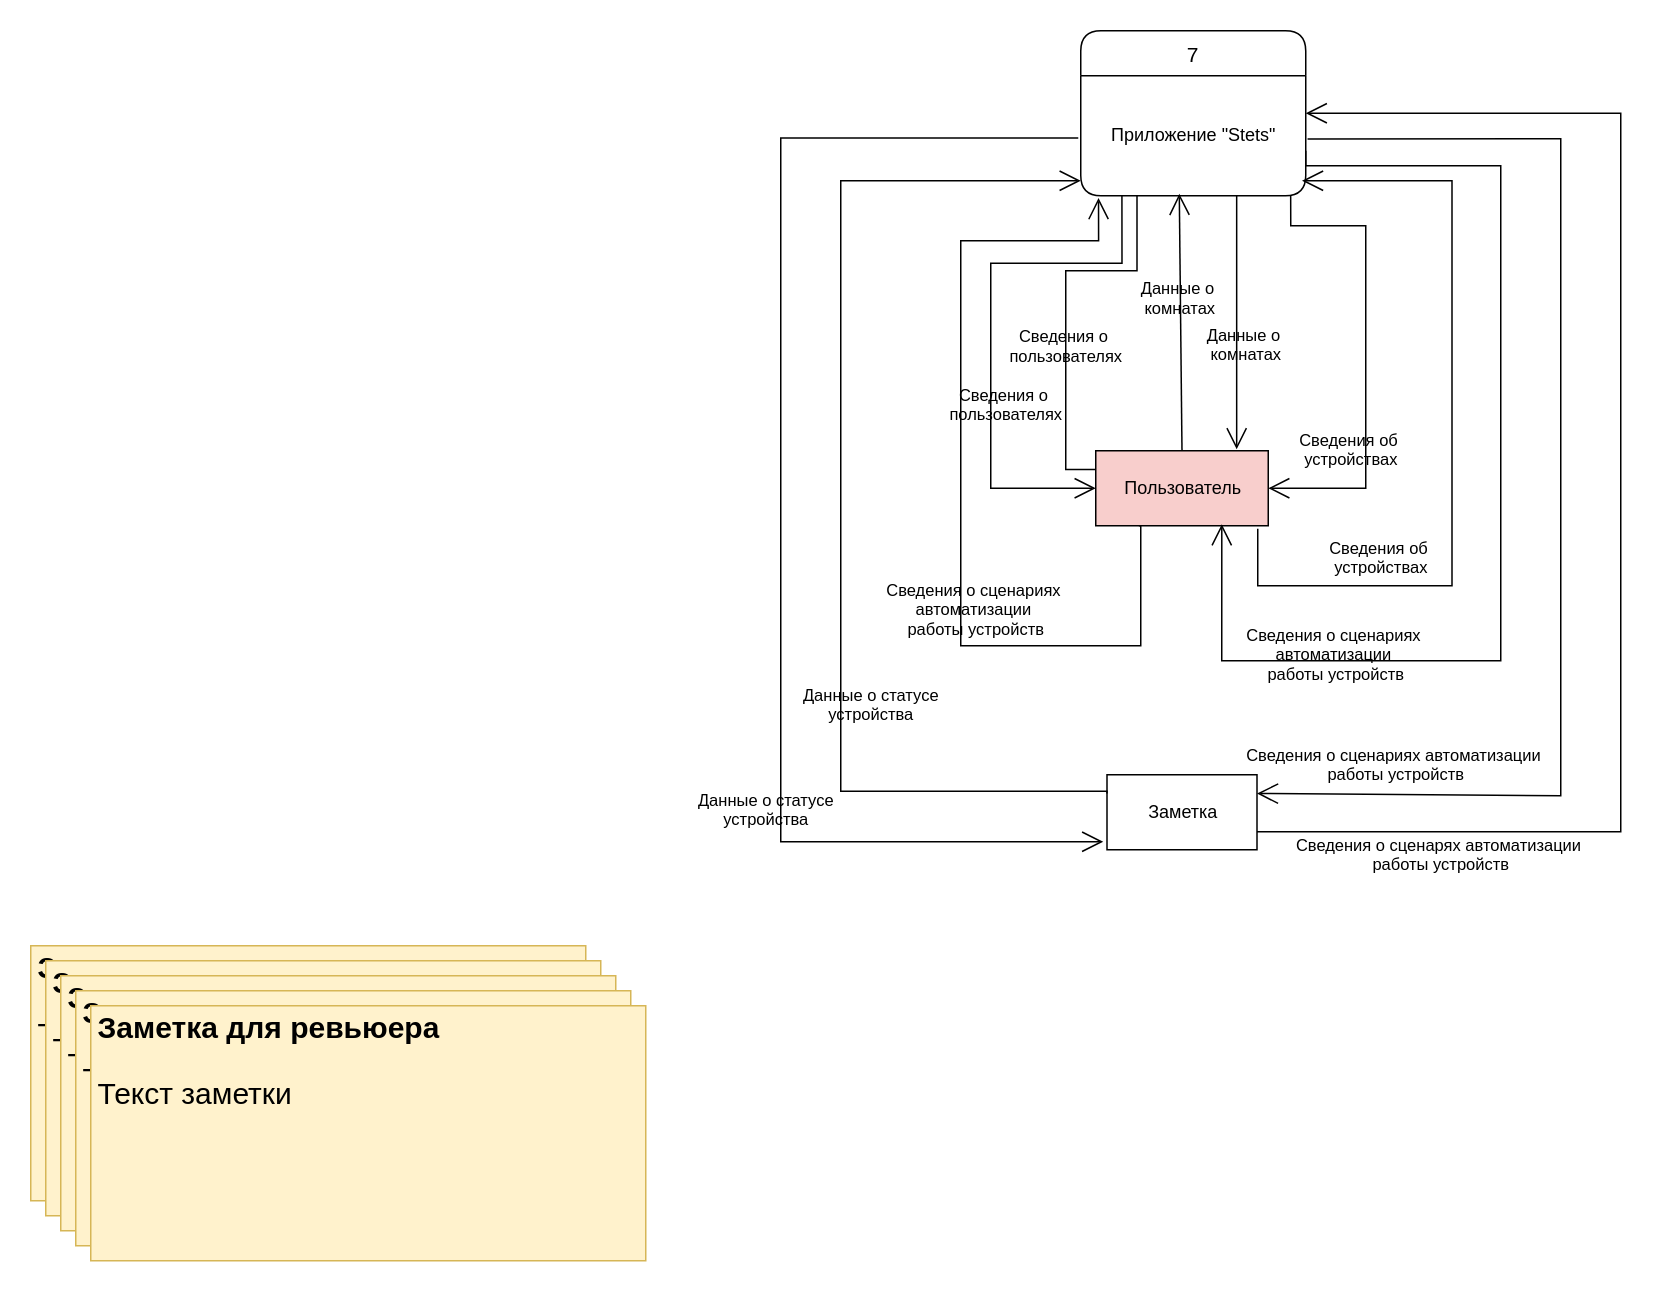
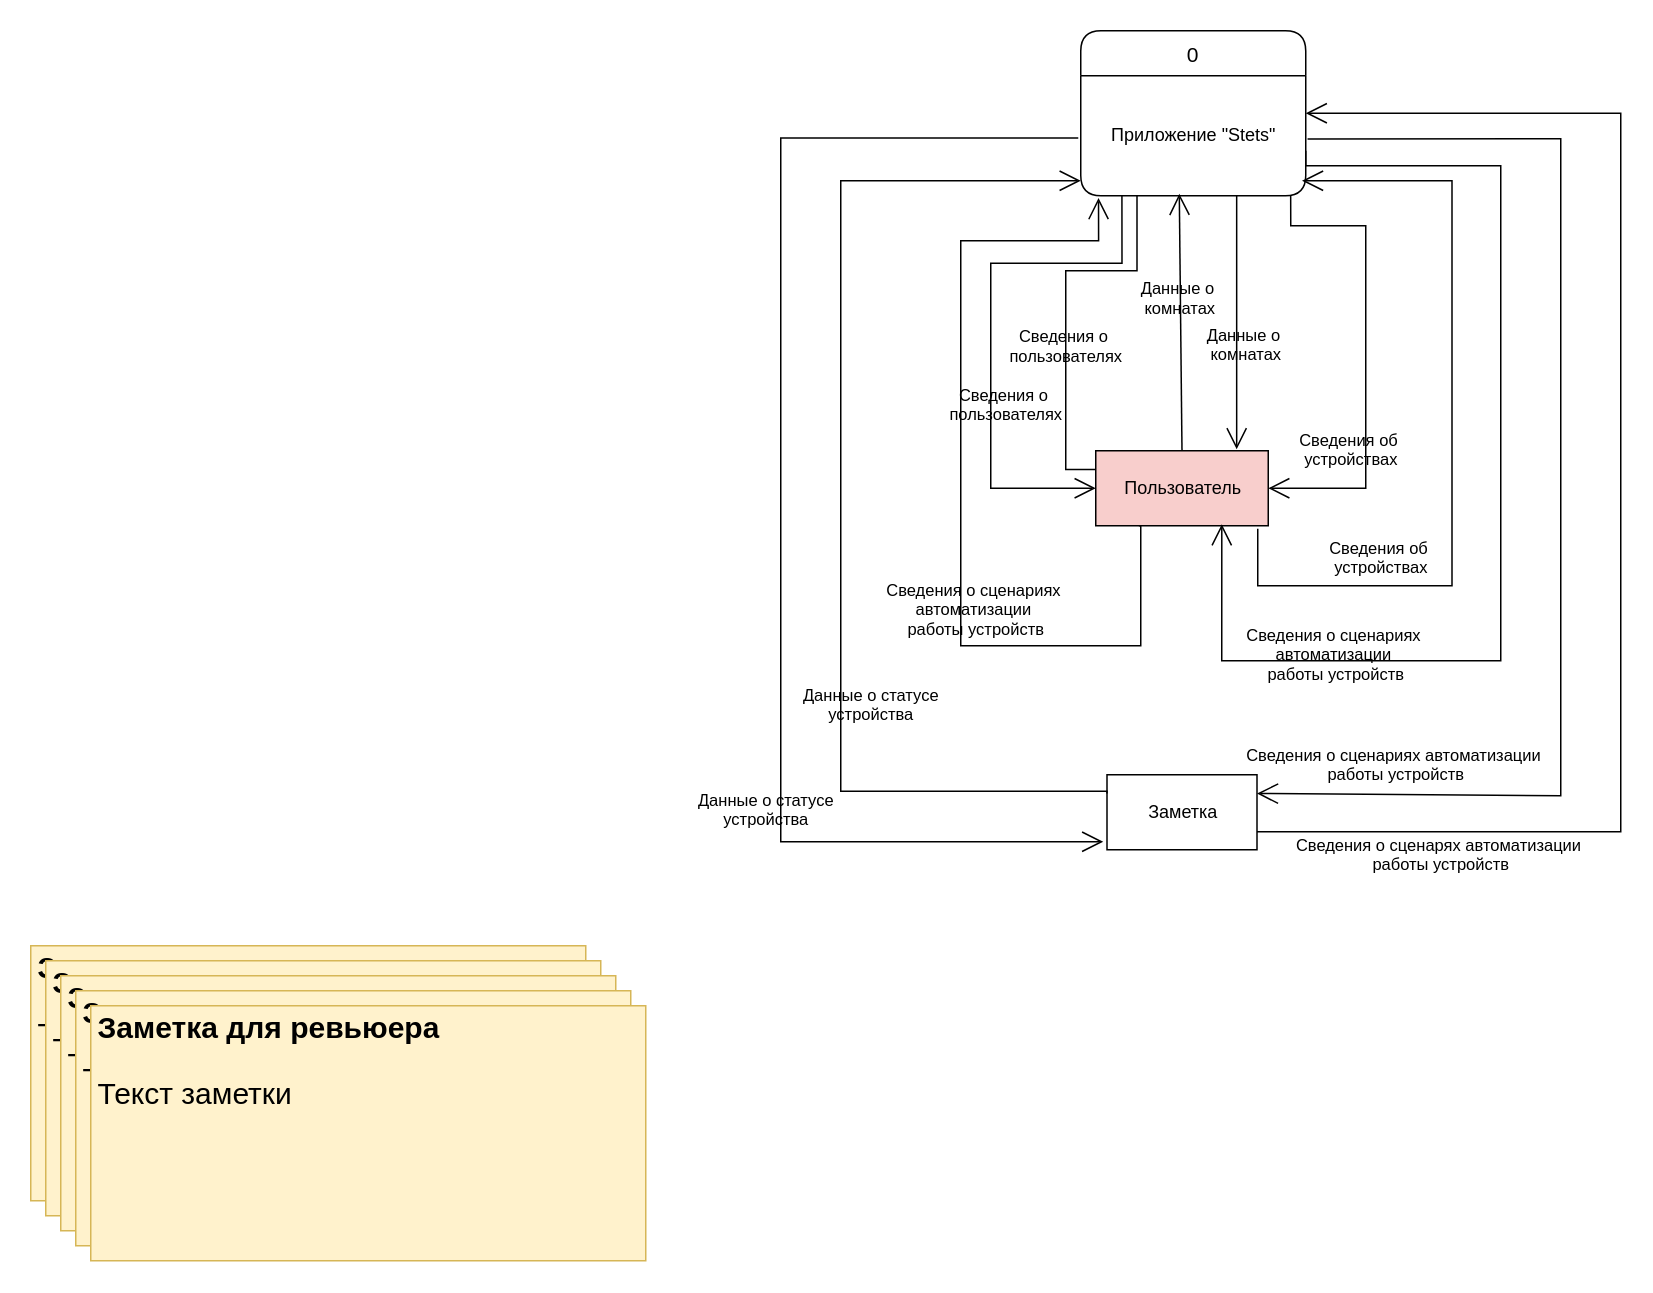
(1193, 55) -> (1193, 55)
